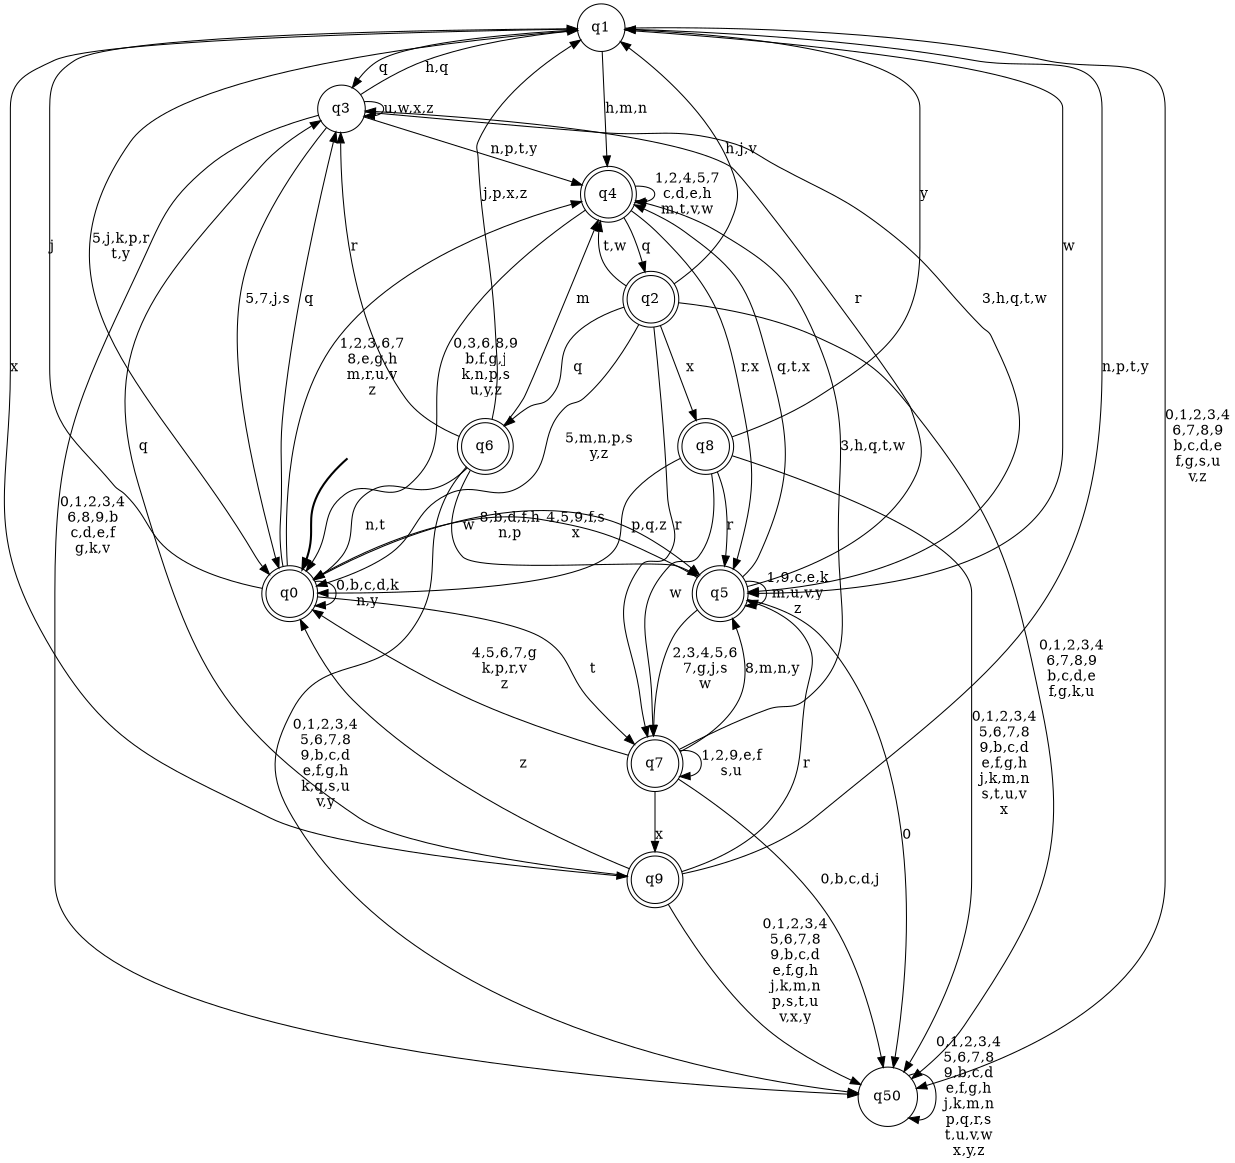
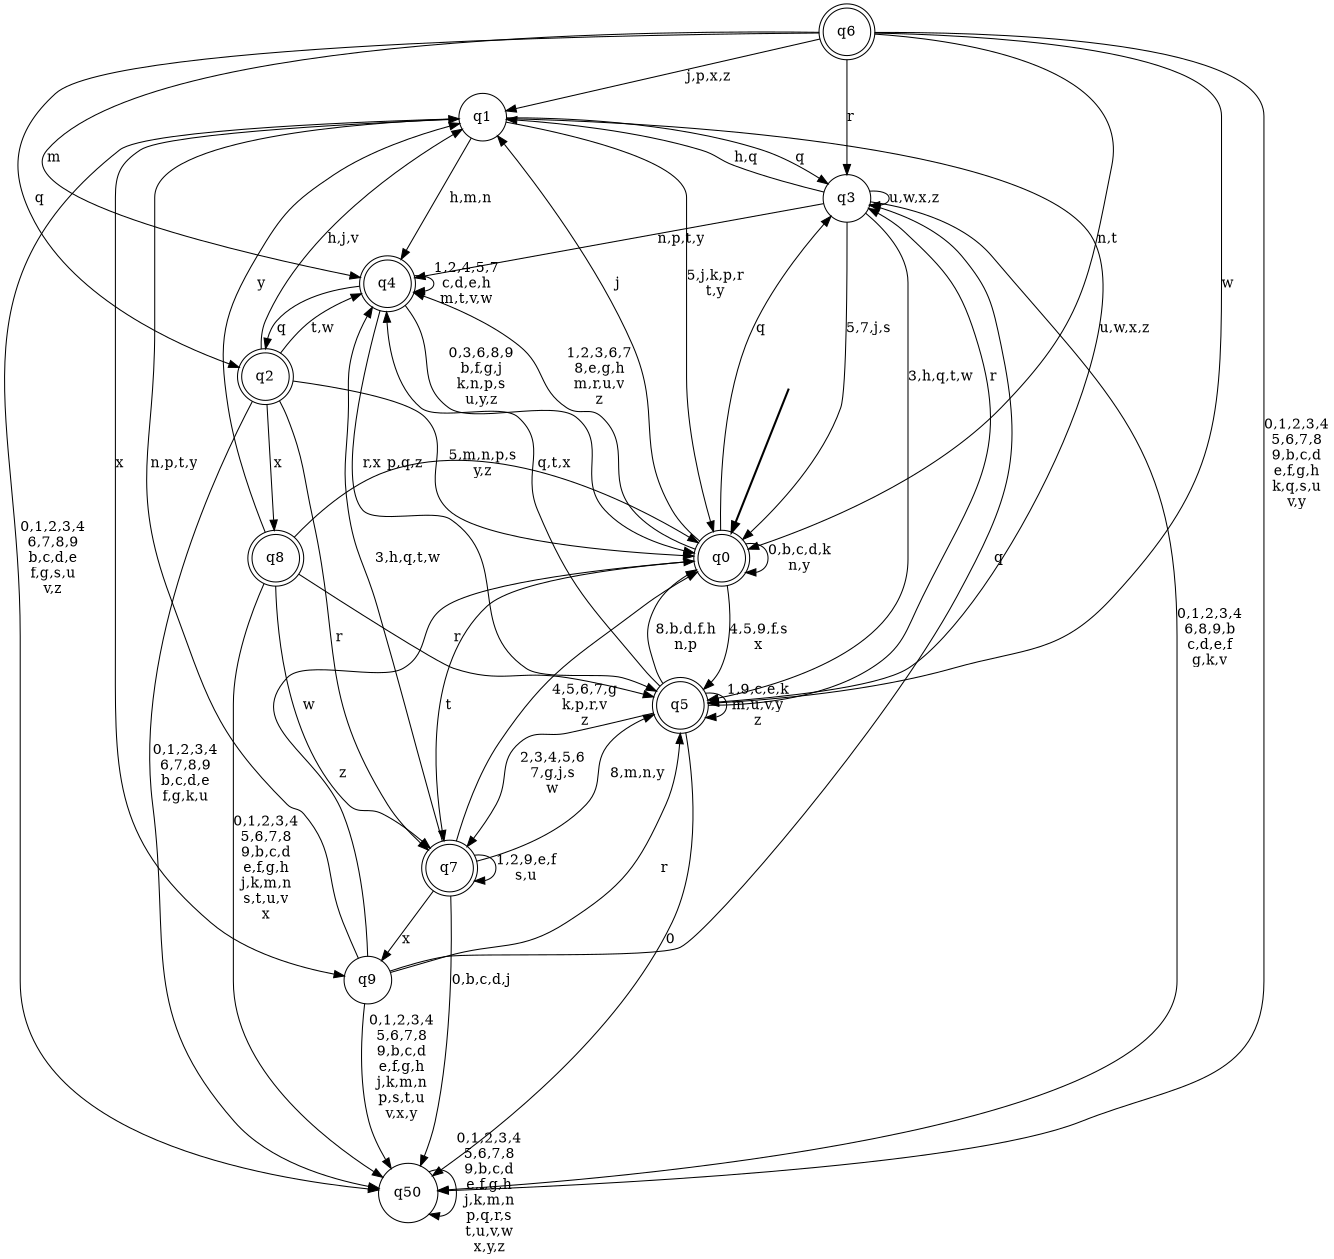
(1069, 247) -> (1125, 329)
(562, 359) -> (241, 56)
(655, 880) -> (368, 980)
